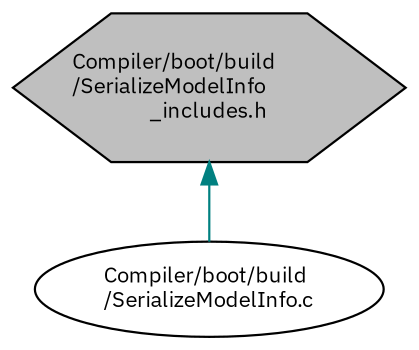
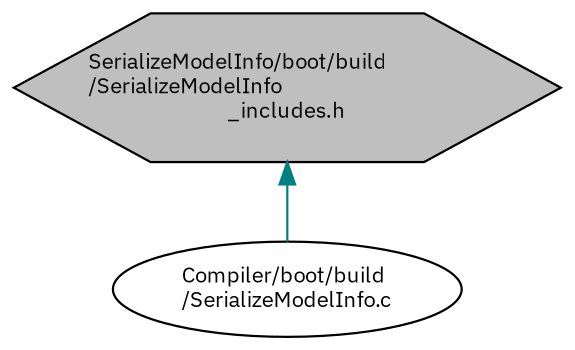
(209, 88) -> (287, 88)
